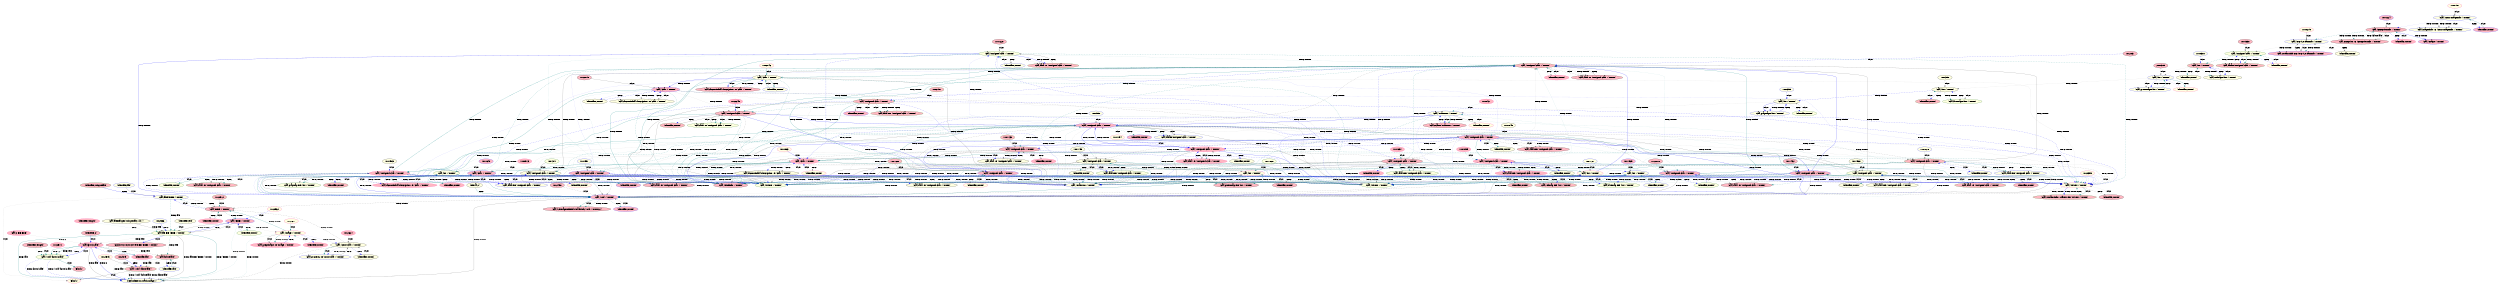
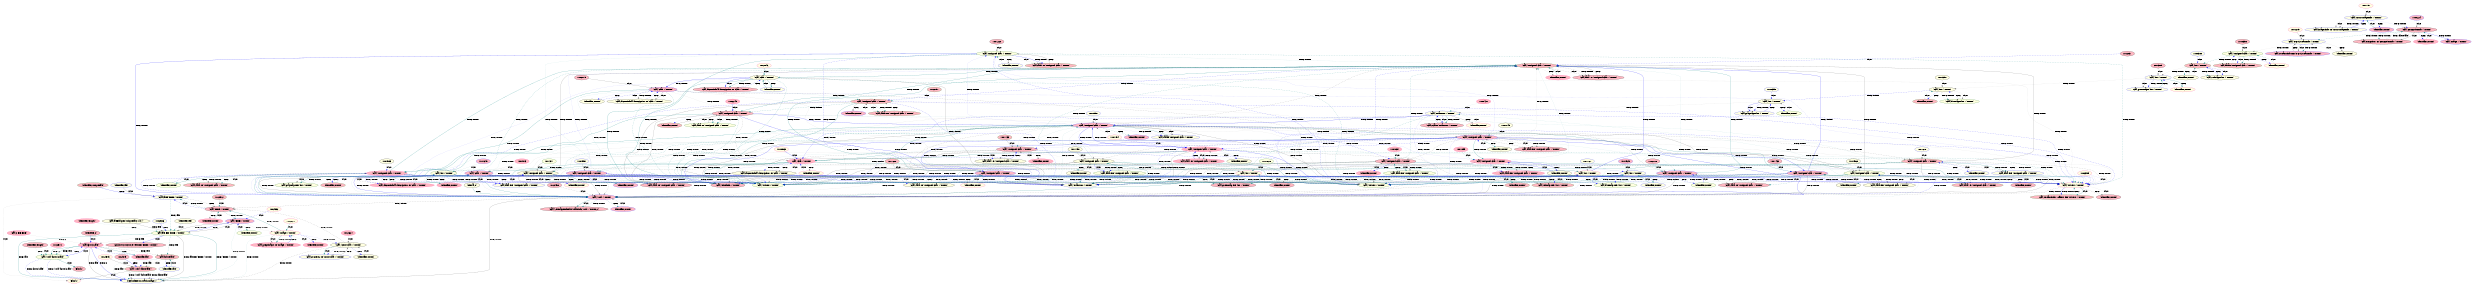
none -> (2357, 25)
